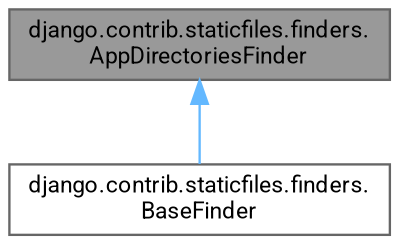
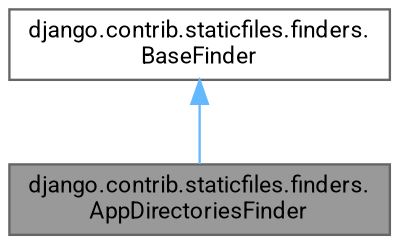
(200, 134) -> (200, 134)
